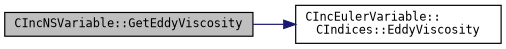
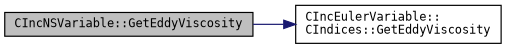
(398, 24) -> (398, 24)
